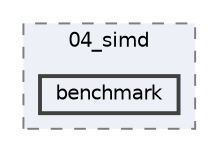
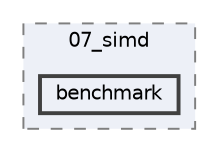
(109, 42) -> (109, 42)
